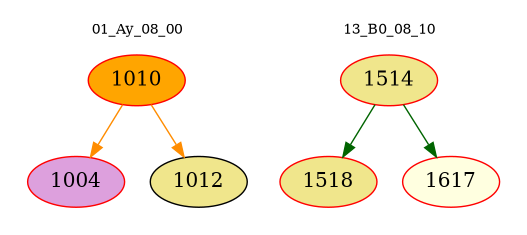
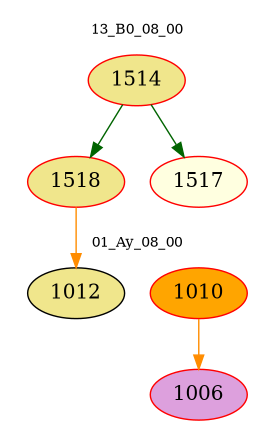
(390, 30) -> (137, 30)
(164, 125) -> (76, 238)
(76, 182) -> (199, 395)
(451, 182) -> (199, 182)
